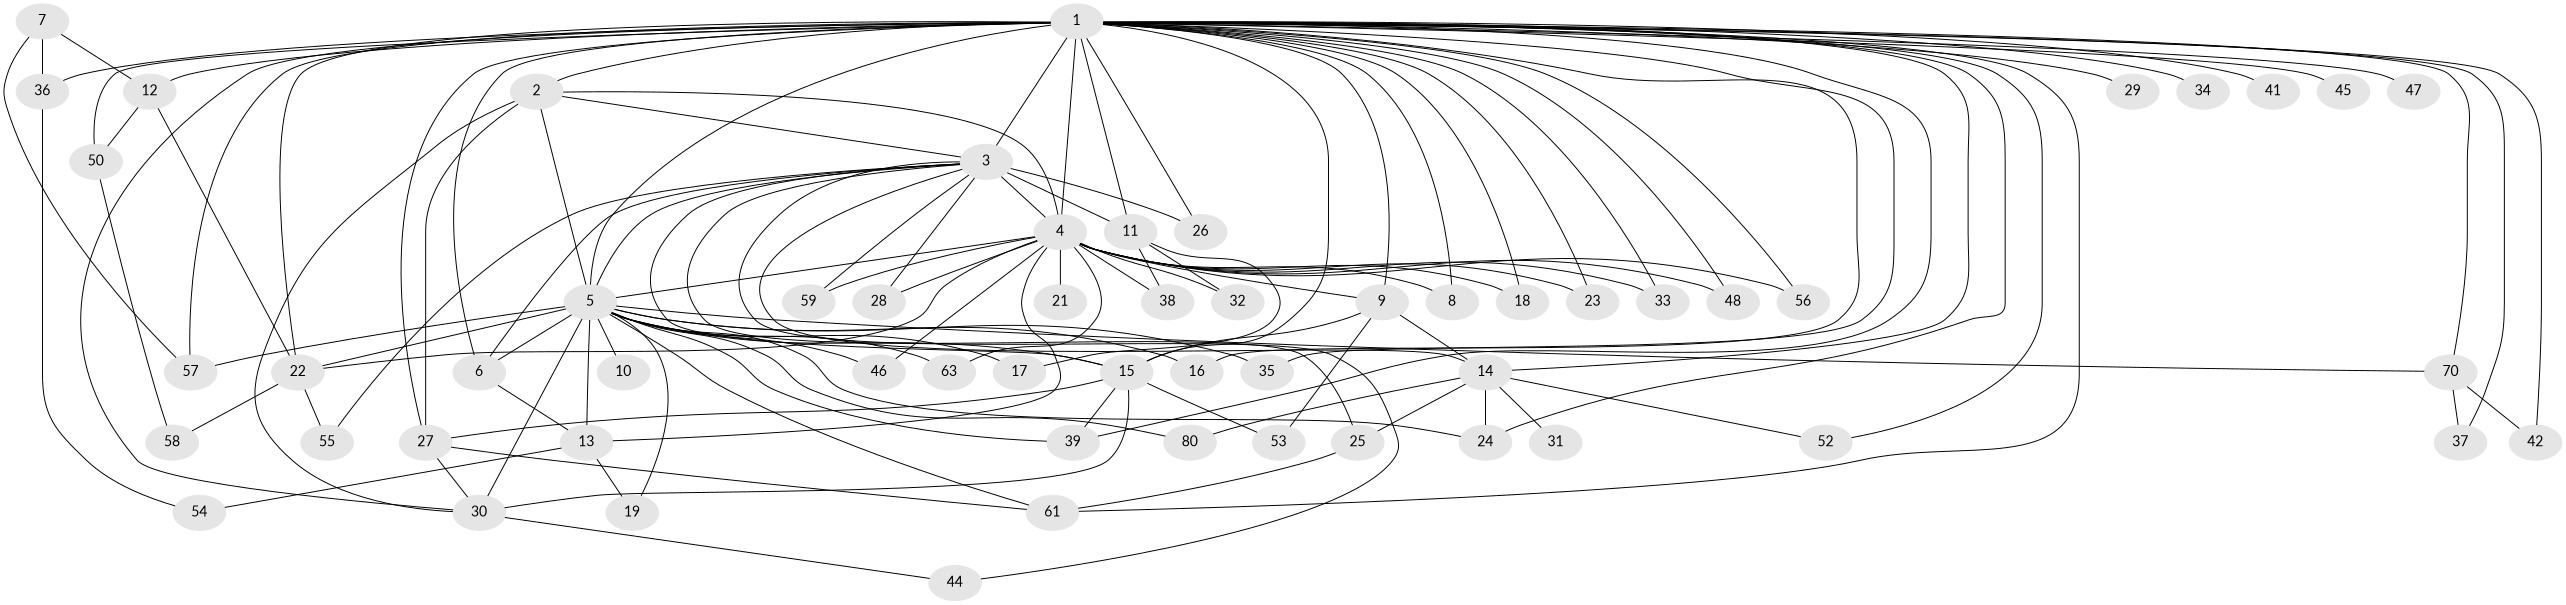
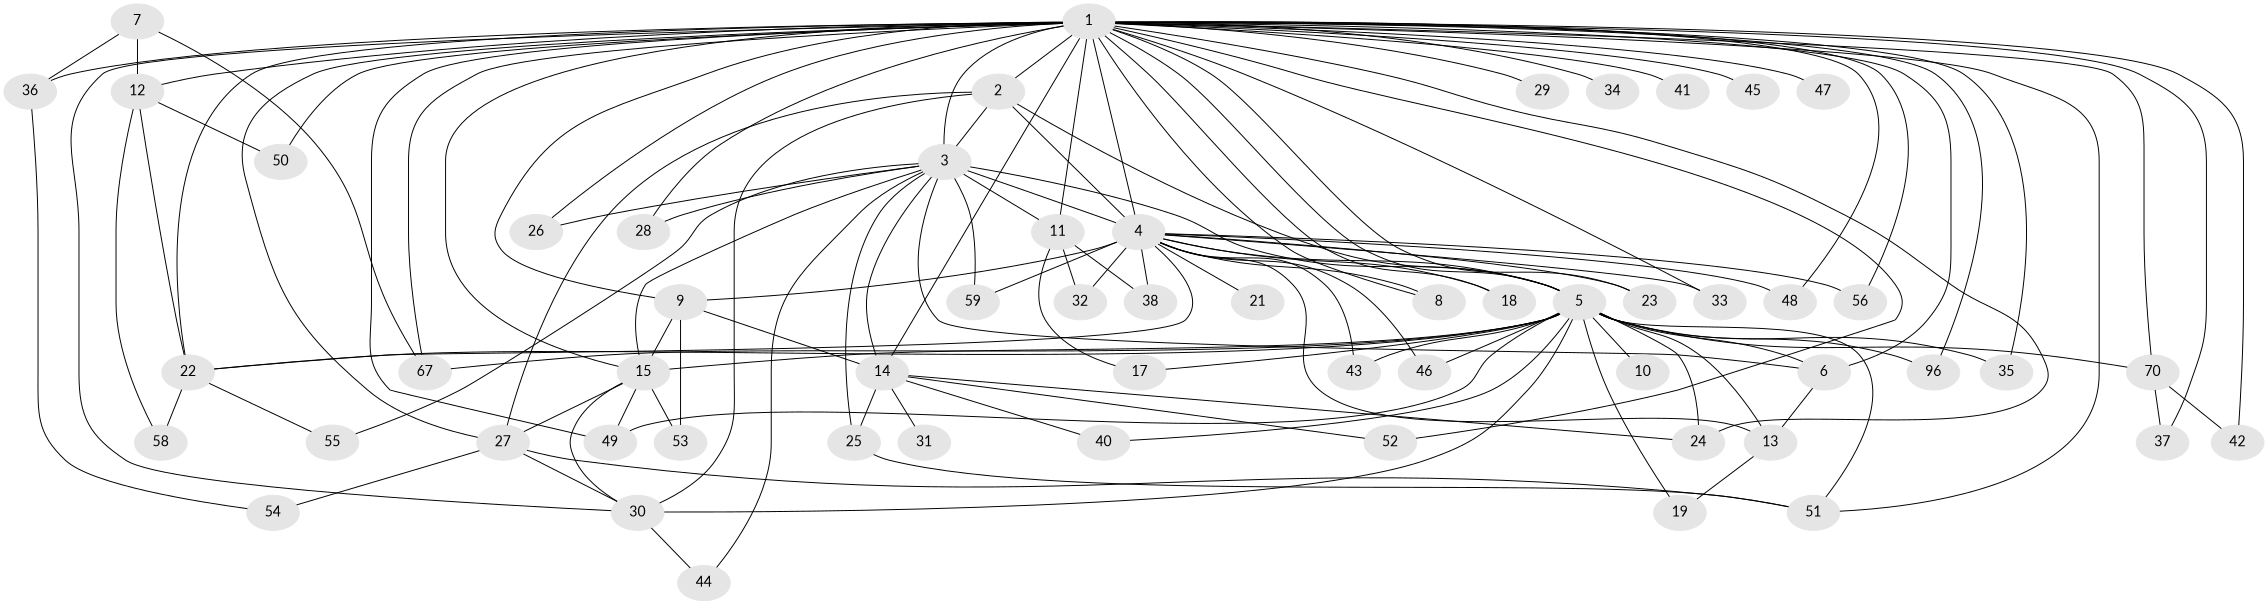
(959, 270) -> (840, 85)
(130, 297) -> (116, 270)
(191, 372) -> (425, 372)
(949, 372) -> (1354, 372)
(1197, 372) -> (1933, 372)
(1073, 443) -> (610, 443)
(1190, 443) -> (1104, 443)
(393, 478) -> (388, 478)
(1053, 513) -> (1814, 513)
